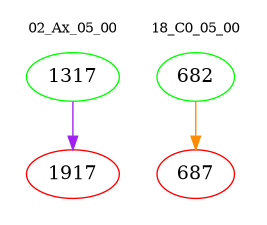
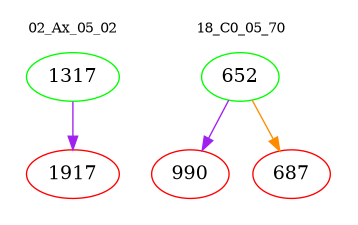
(73, 29) -> (73, 29)
(196, 29) -> (241, 29)
(196, 77) -> (240, 77)
none -> (190, 174)
